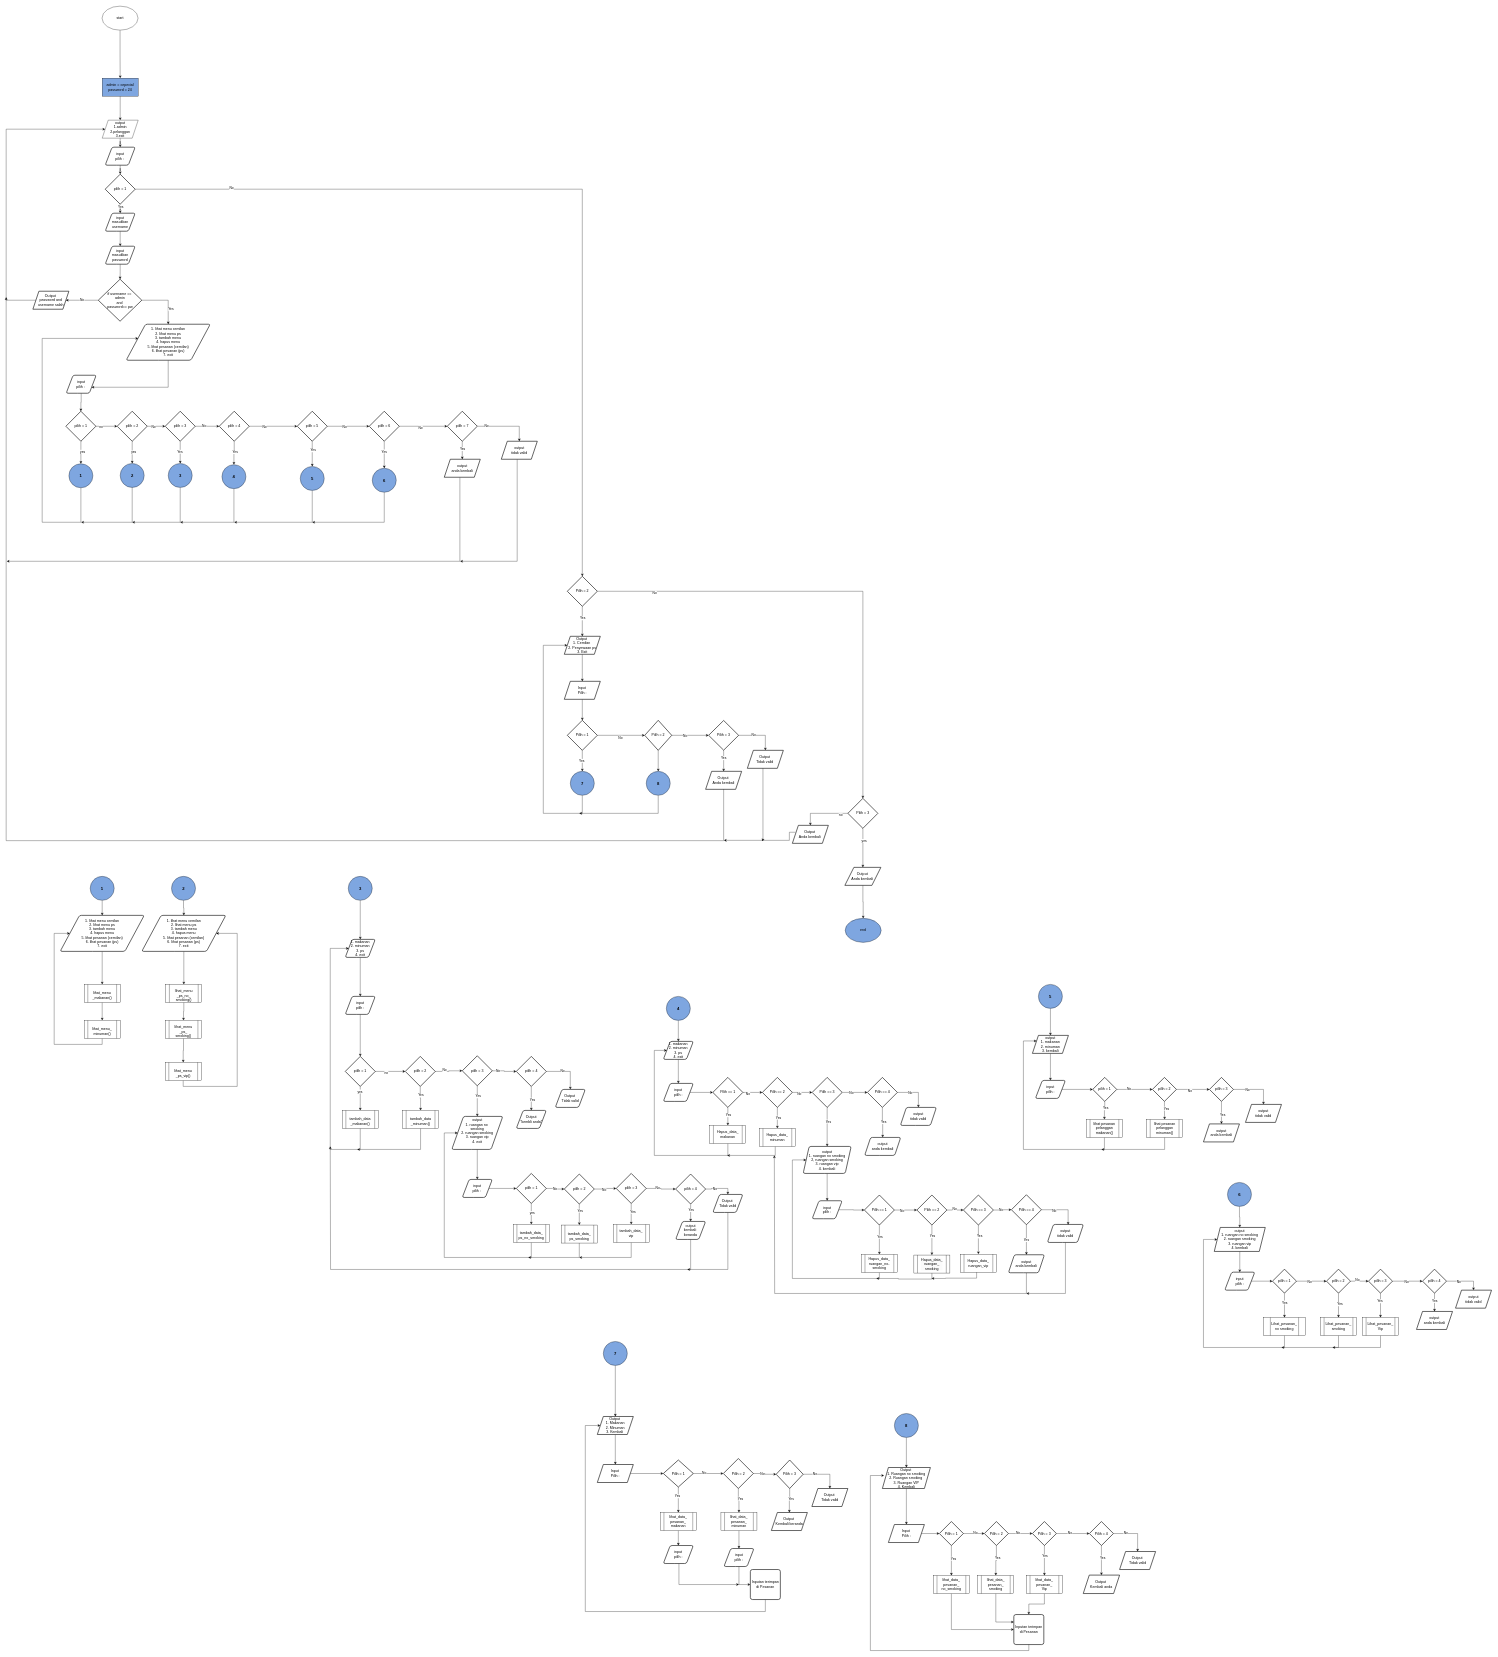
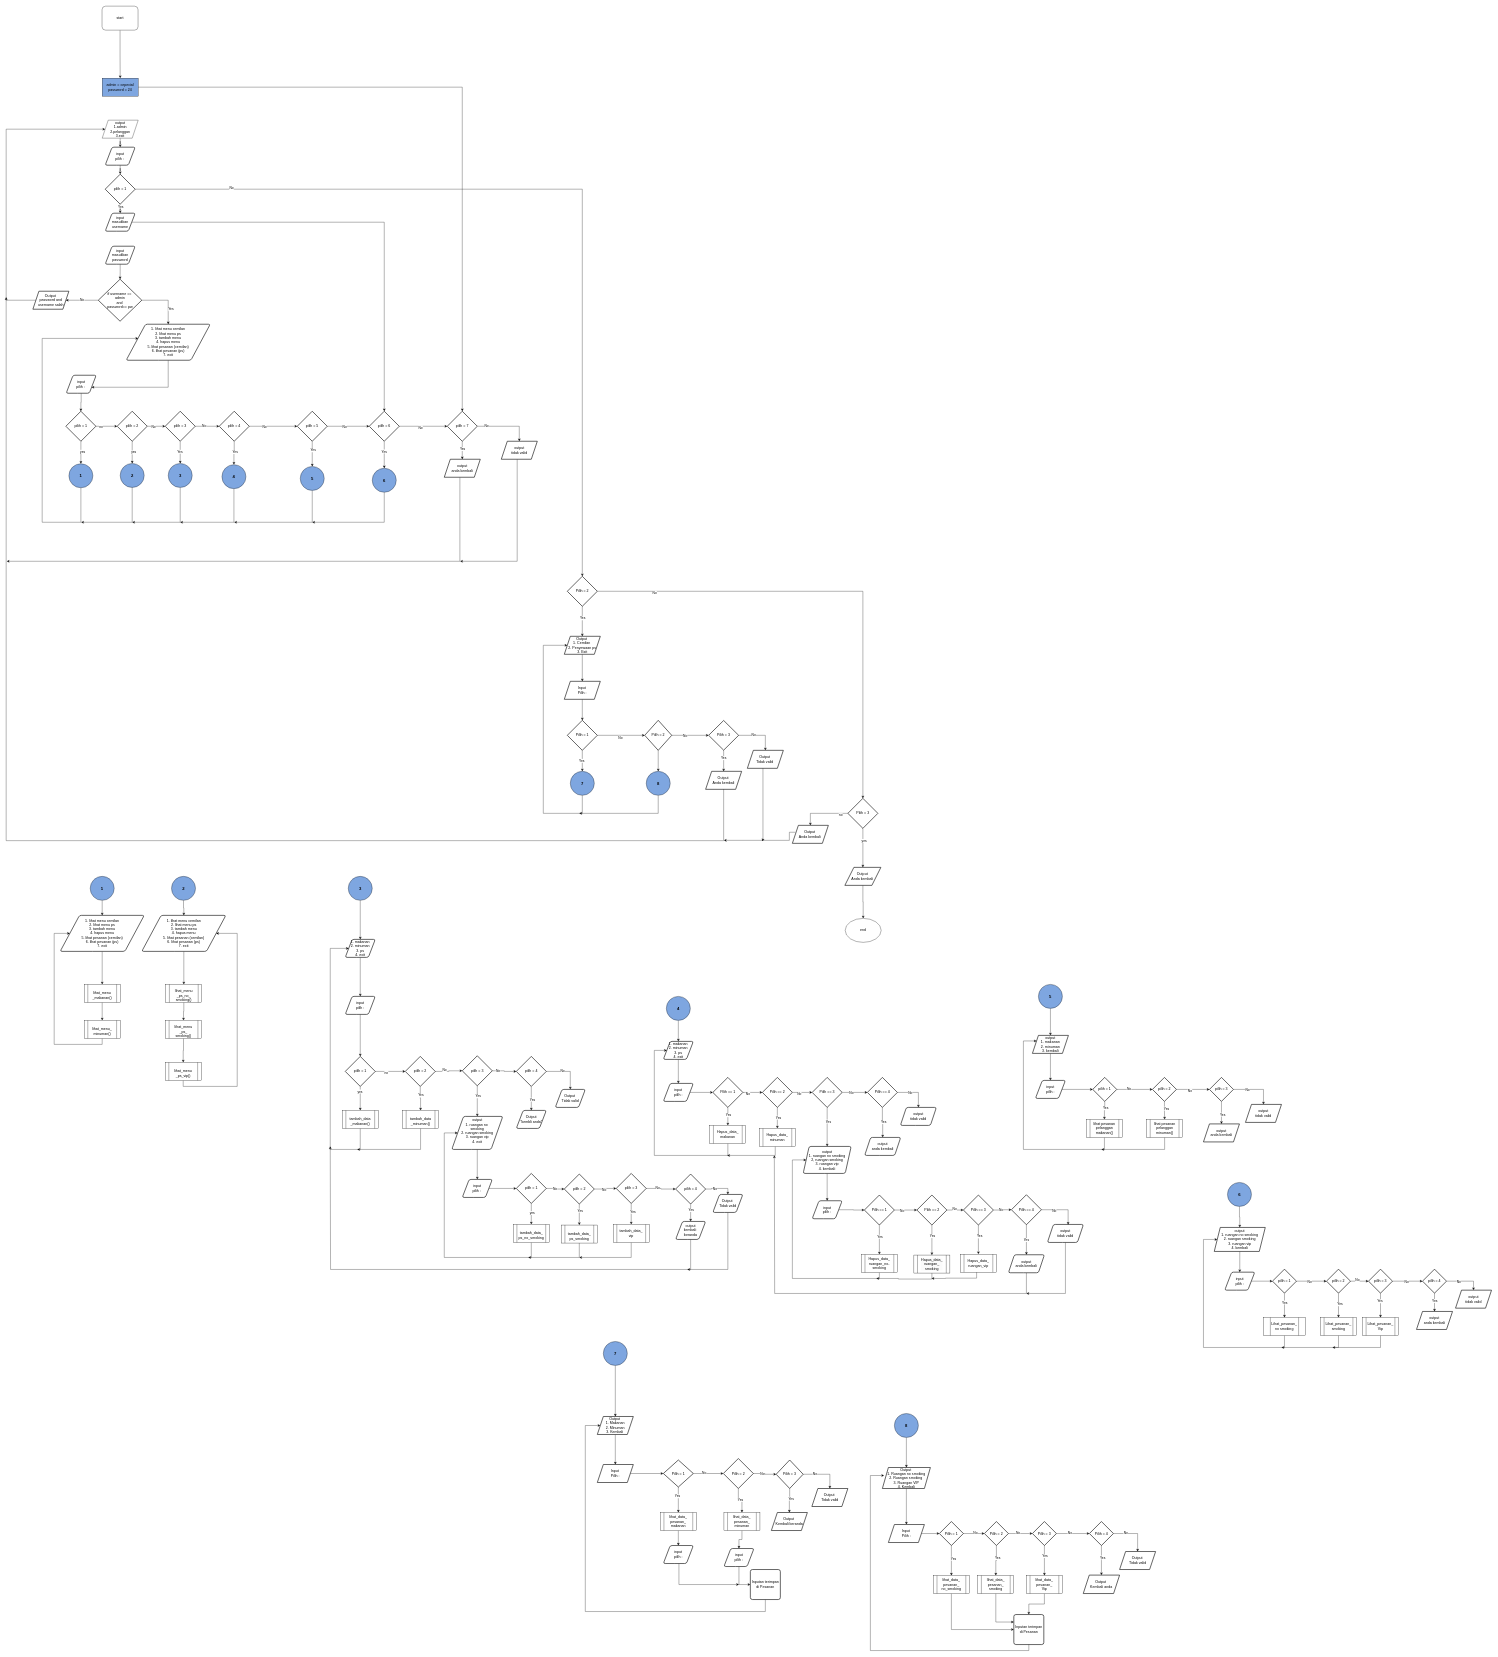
(120, 18) -> (120, 18)
(120, 117) -> (462, 408)
(120, 243) -> (384, 408)
(863, 930) -> (863, 930)
(739, 1521) -> (742, 1521)
